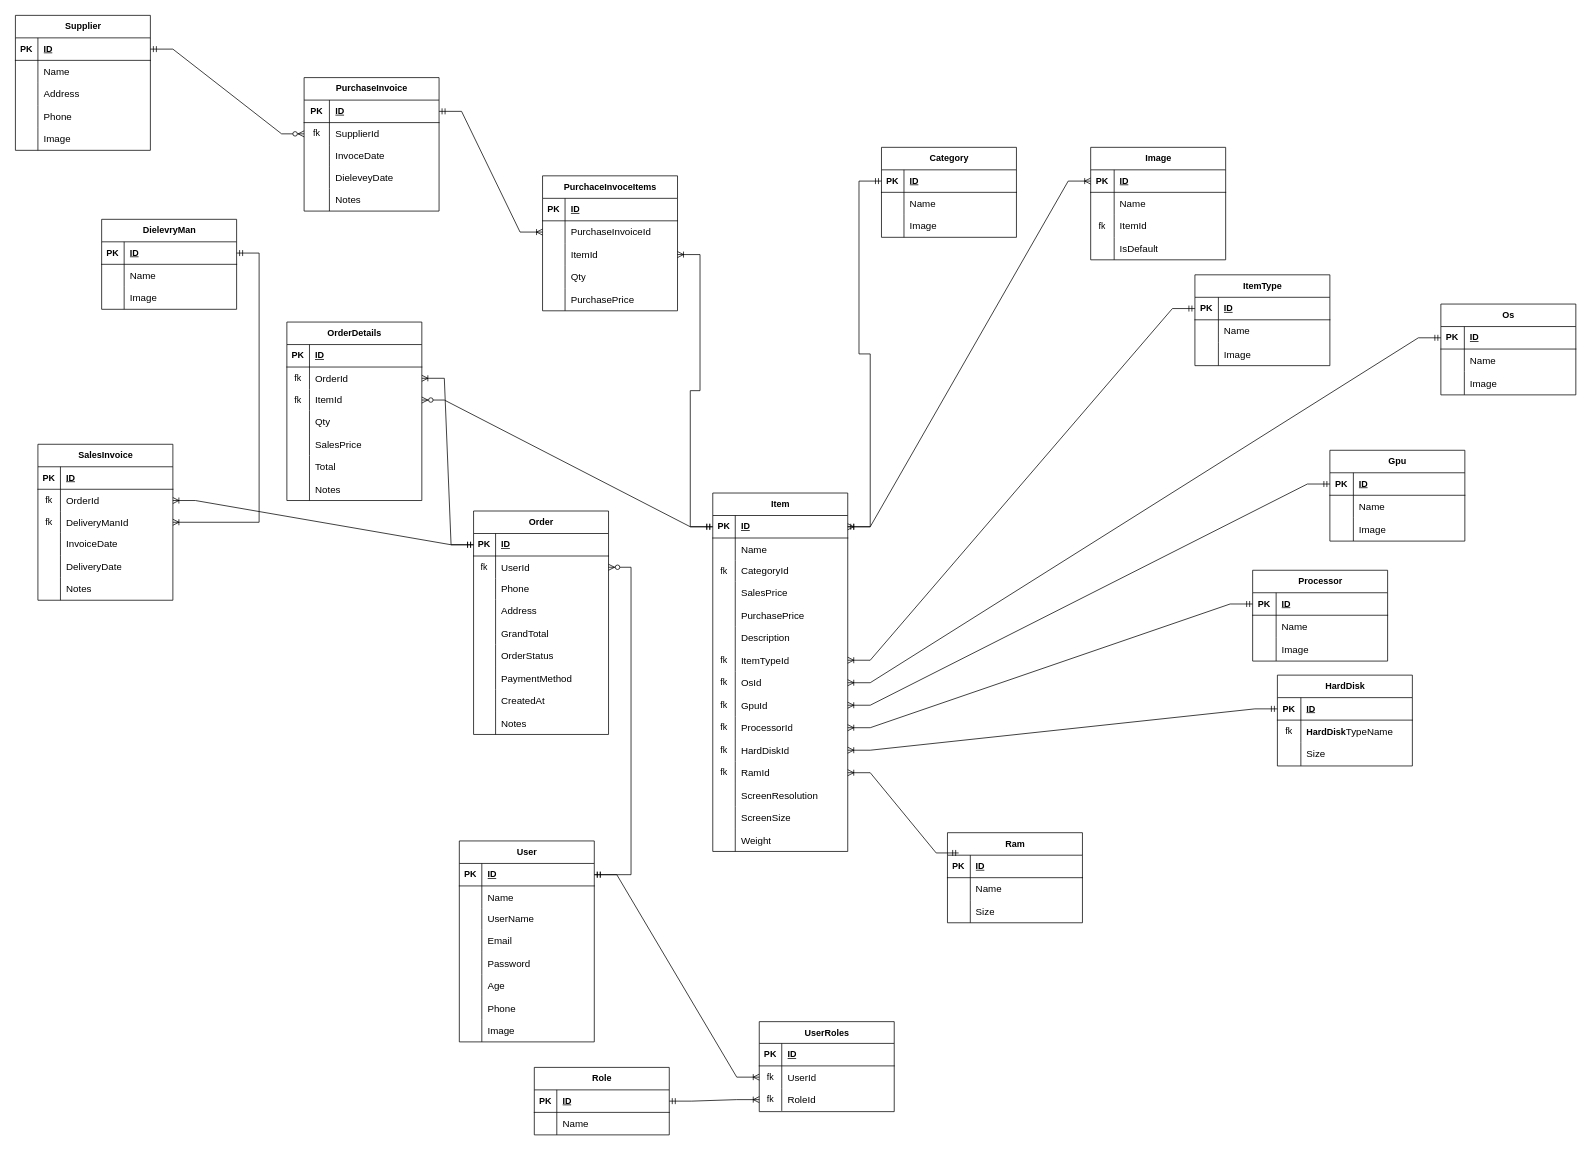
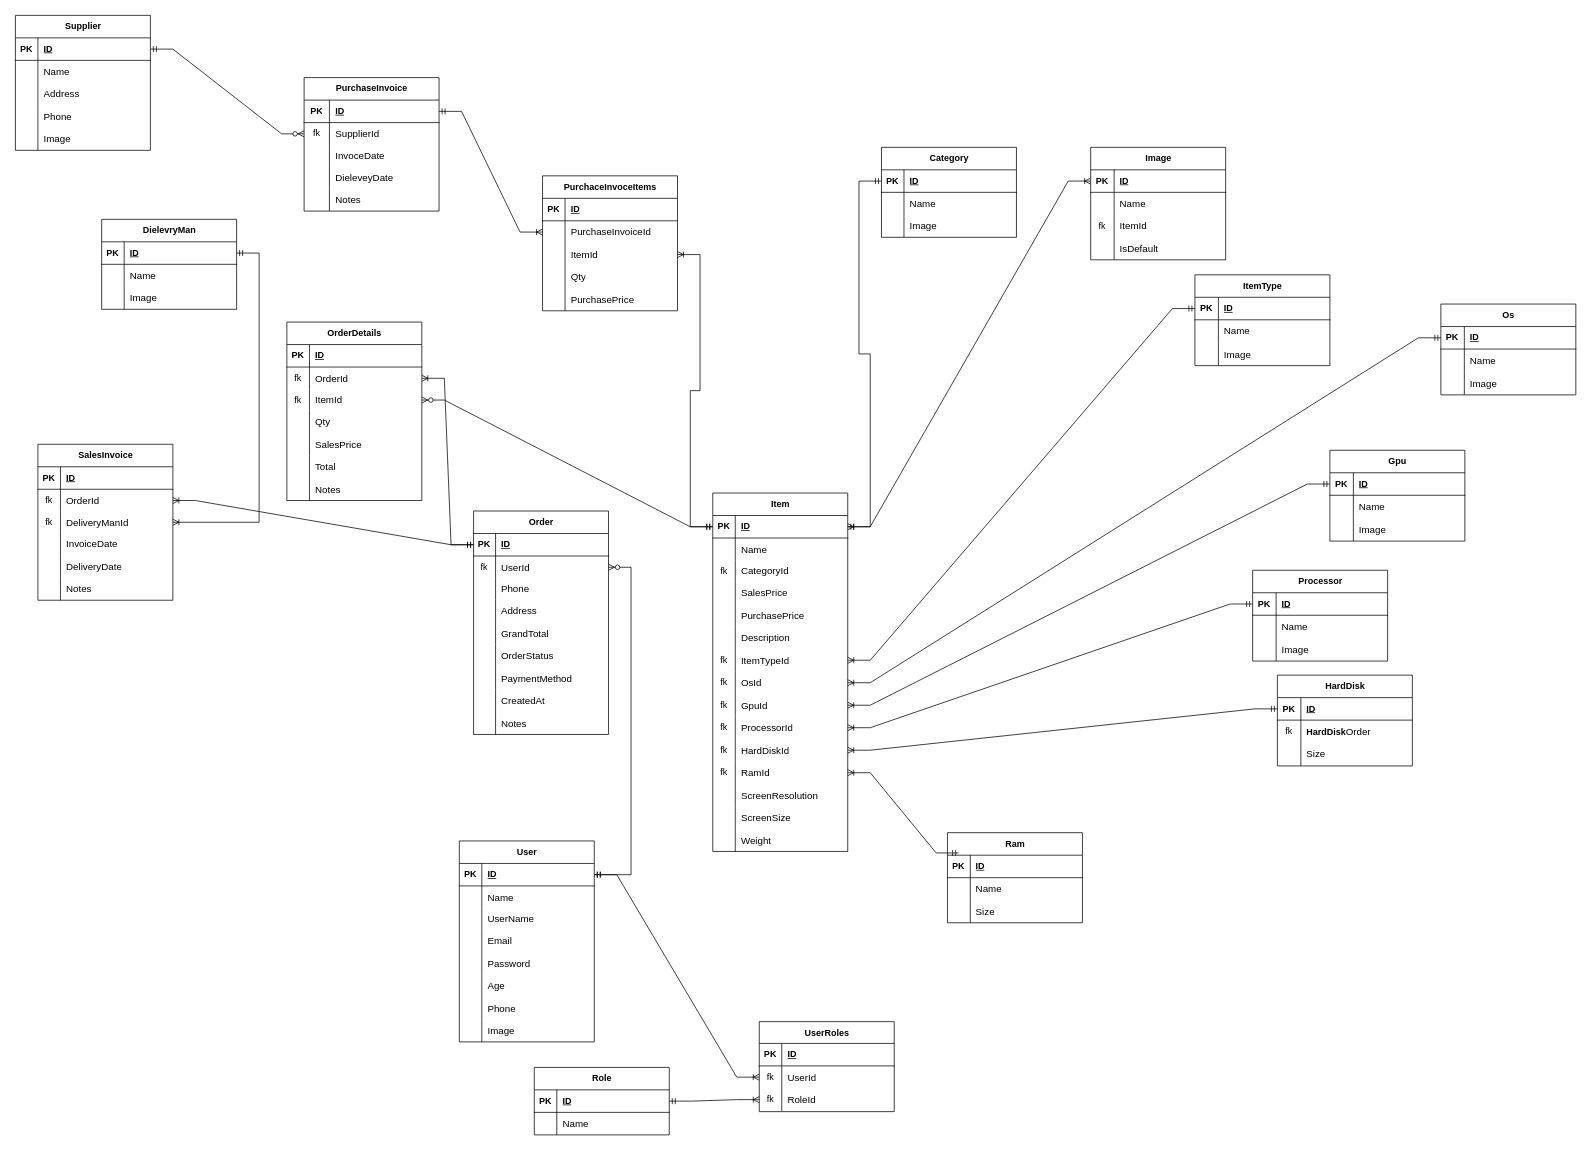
(1349, 732) -> (1341, 732)
